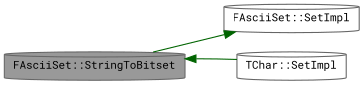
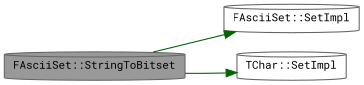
(217, 59) -> (205, 73)
